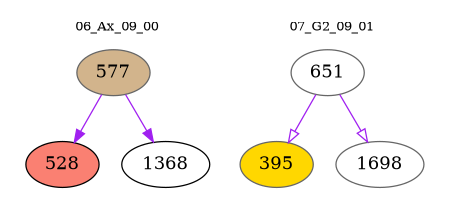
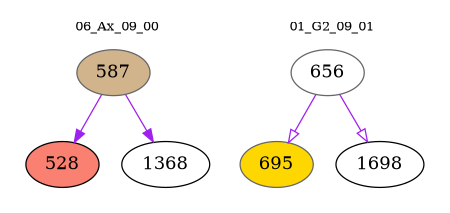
(332, 27) -> (332, 27)
(113, 73) -> (113, 73)
(328, 73) -> (328, 73)
(277, 164) -> (277, 164)
(380, 164) -> (380, 164)
